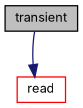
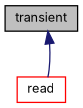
(33, 48) -> (50, 61)
